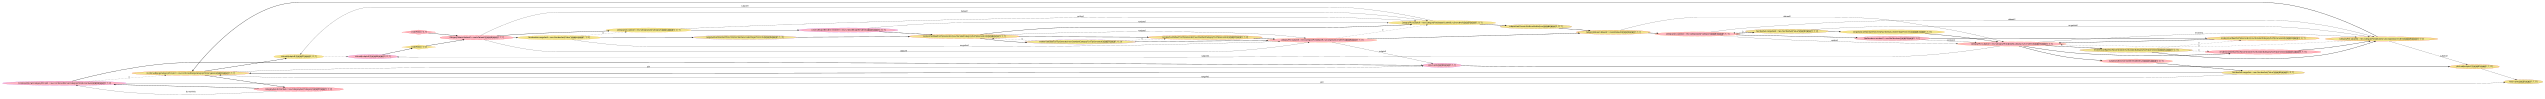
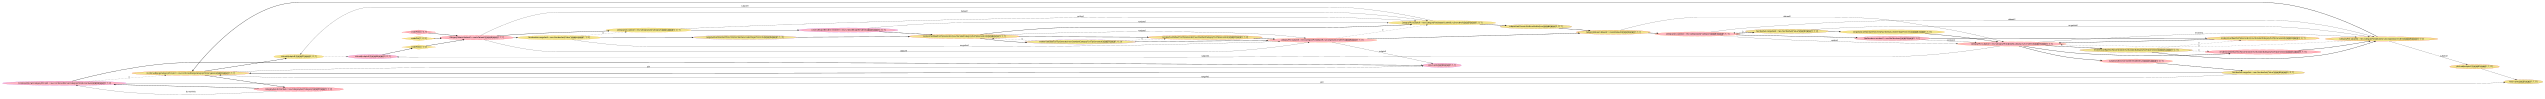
none -> (419, 39)
(1955, 67) -> none
